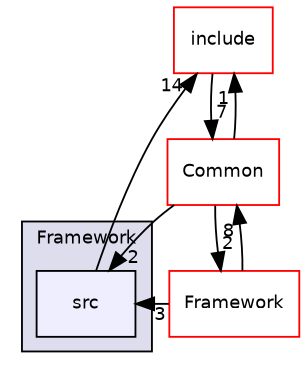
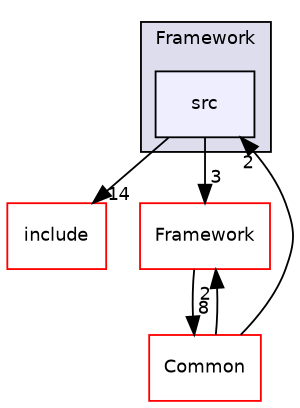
(211, 97) -> none
(236, 116) -> none
(163, 304) -> (205, 164)
